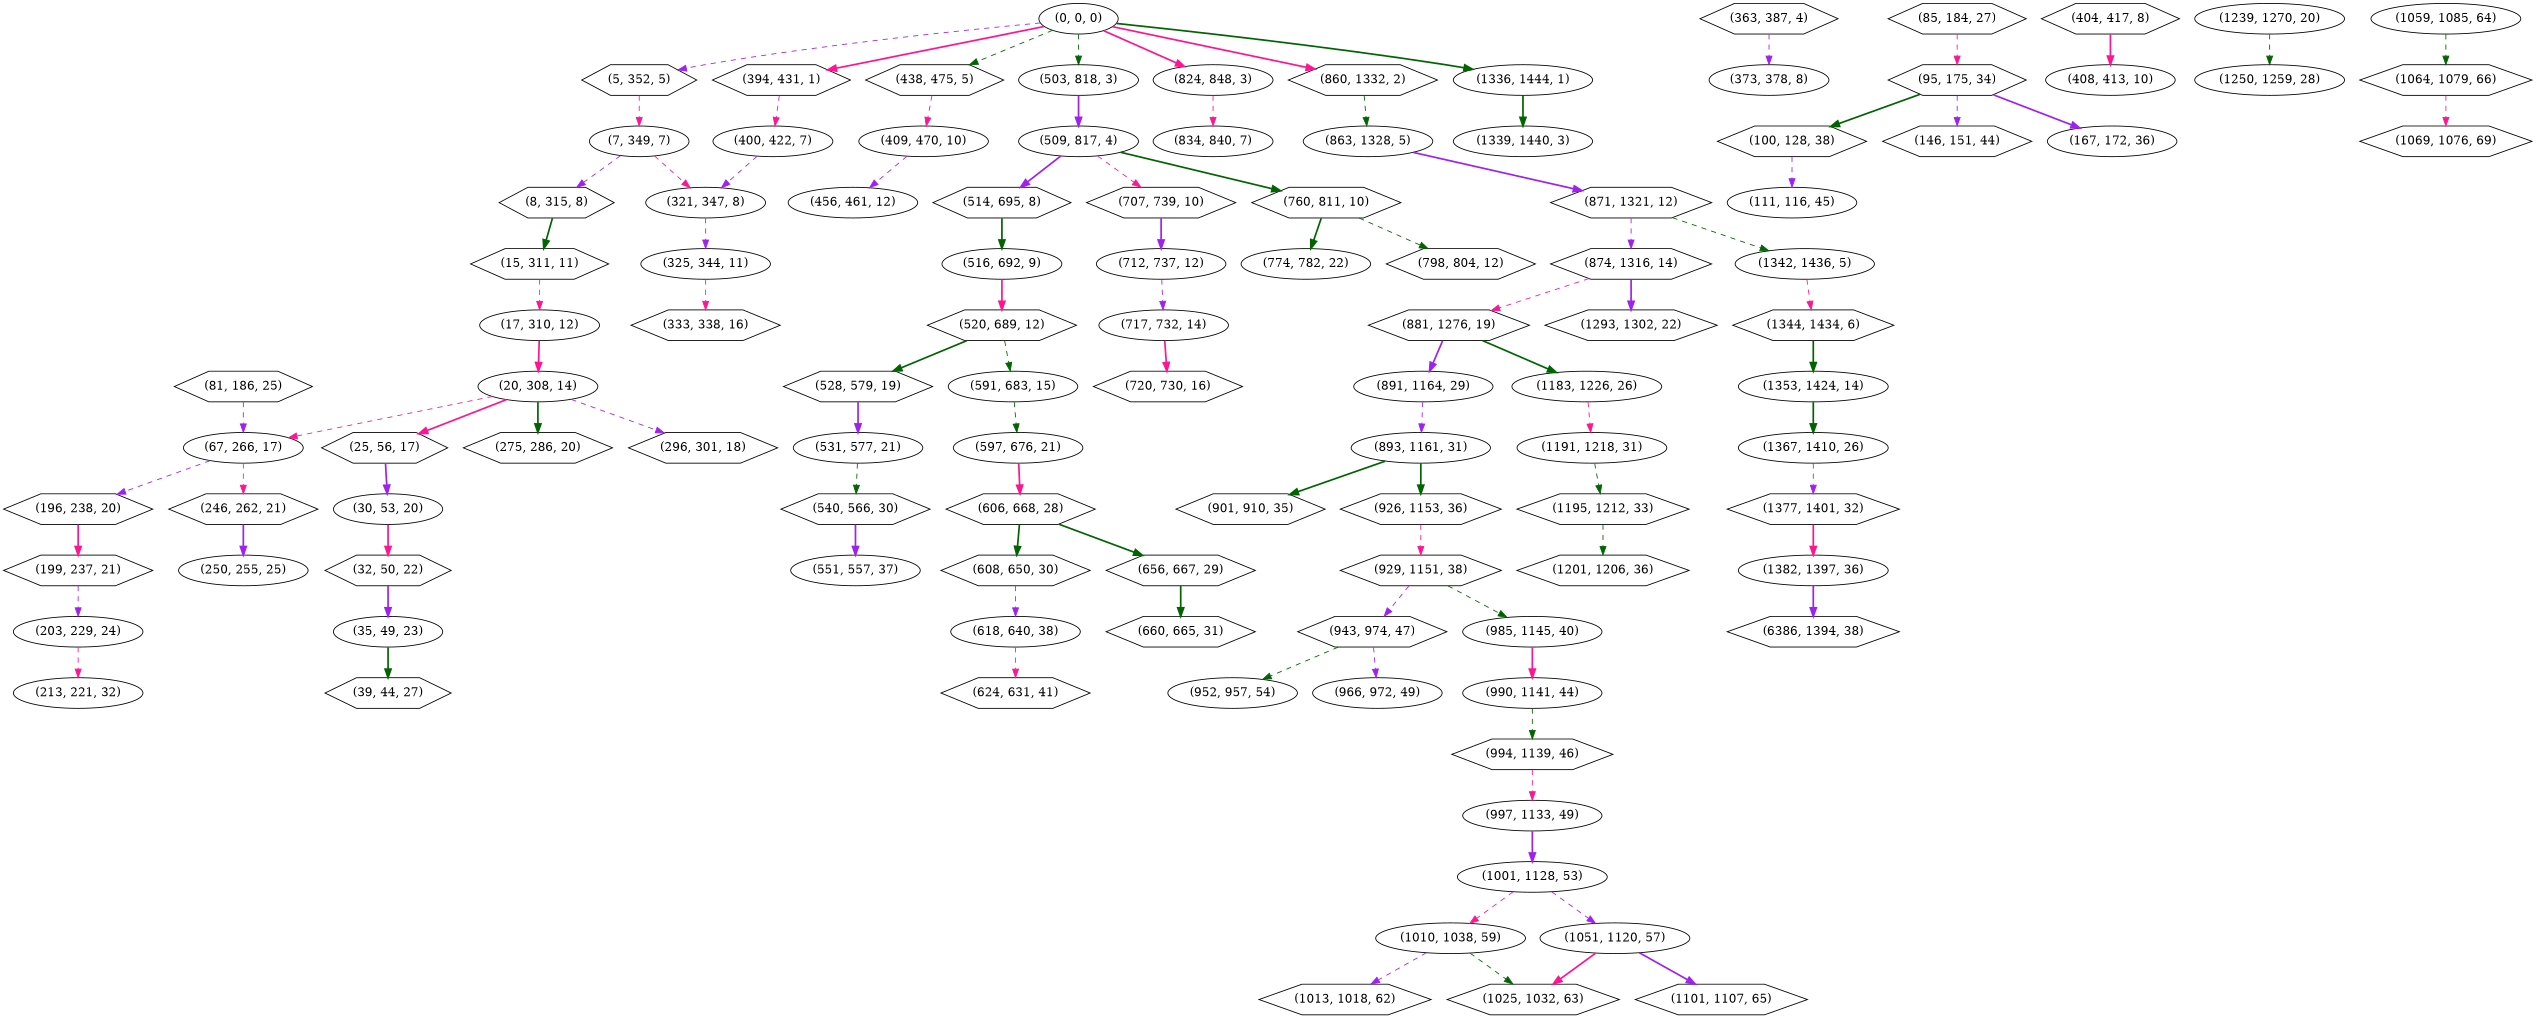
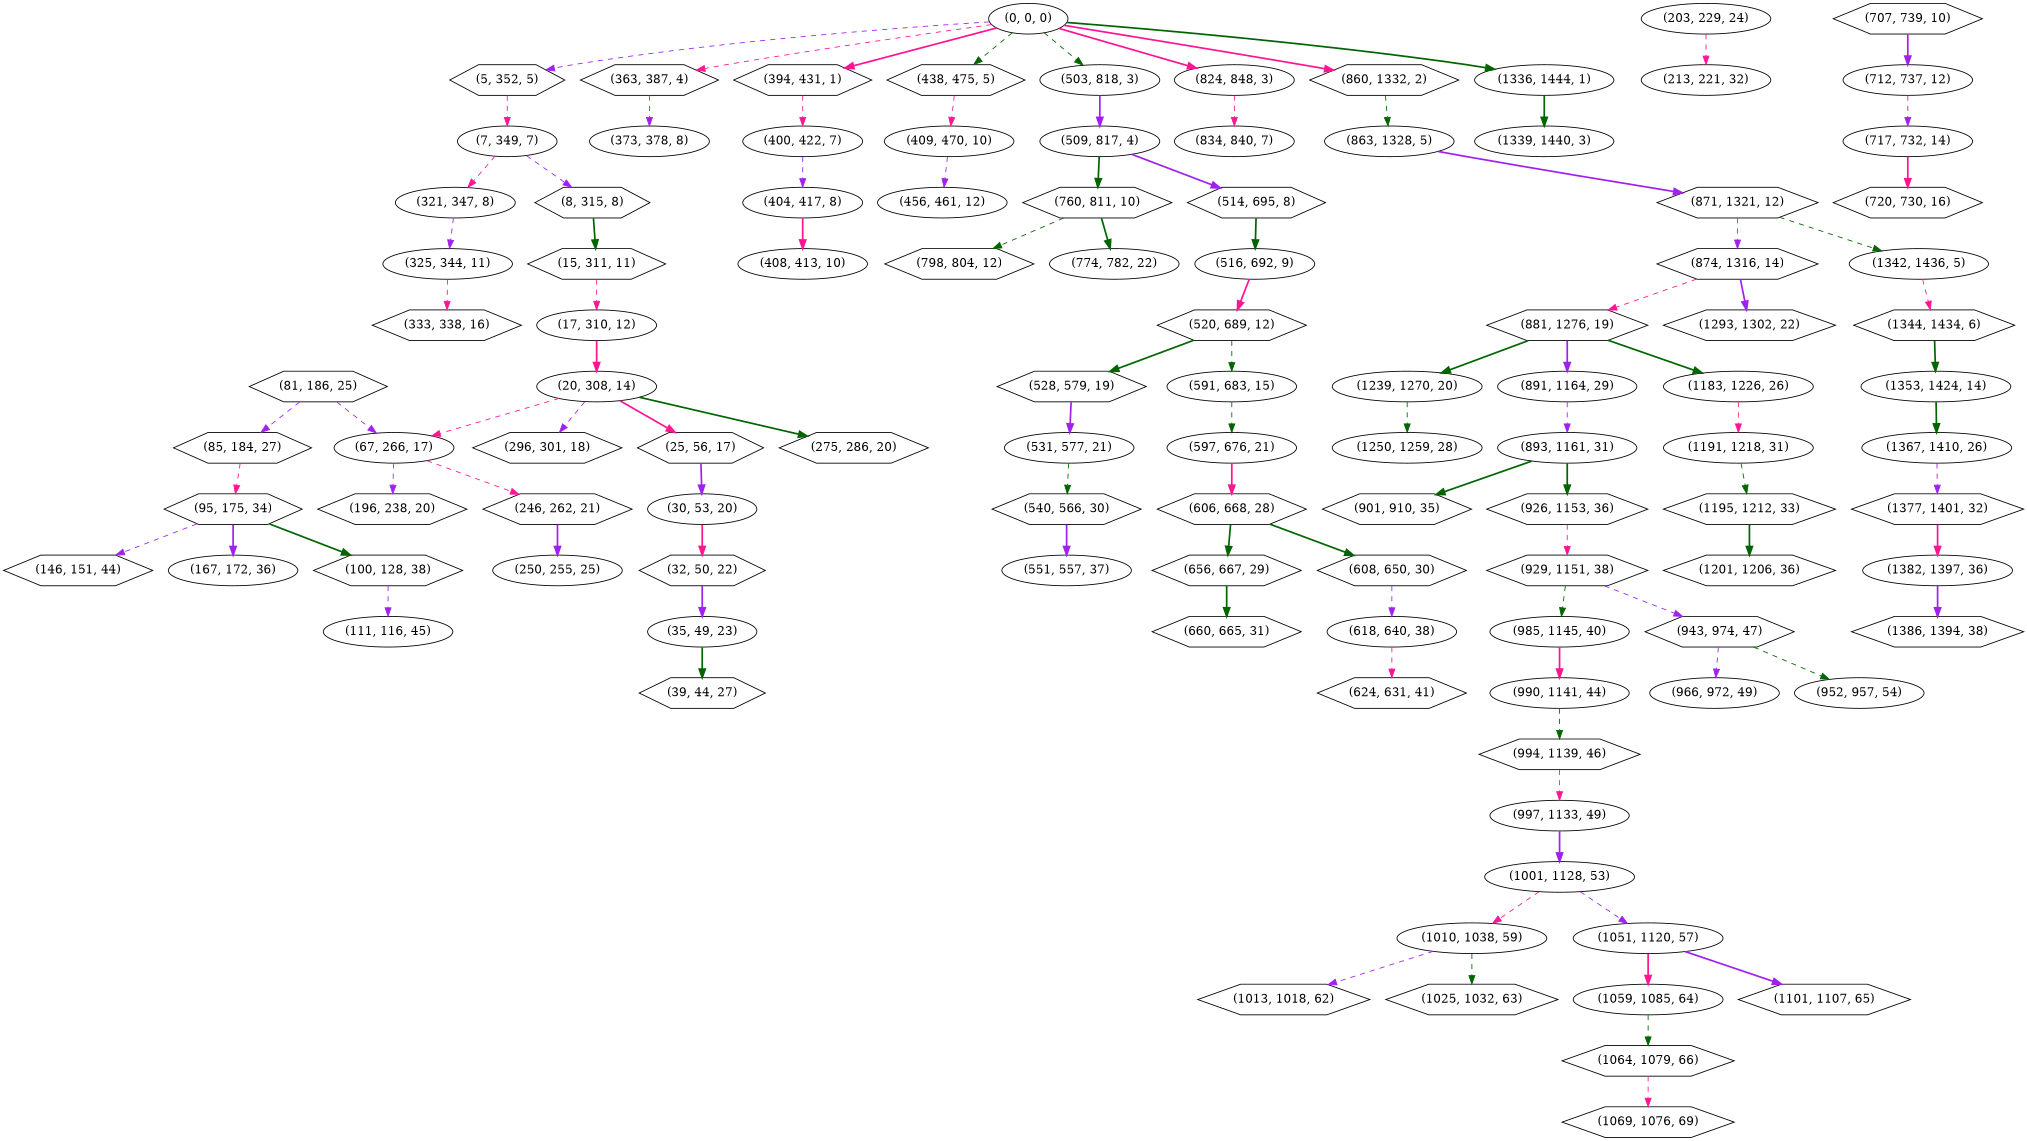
(2110, 19) -> (803, 203)
none -> (848, 45)
(743, 169) -> (803, 168)
(1116, 169) -> none
none -> (1489, 355)
none -> (284, 415)
(1603, 536) -> (1749, 536)
(78, 570) -> none
(1813, 632) -> (1938, 632)
(1578, 966) -> (1648, 965)
